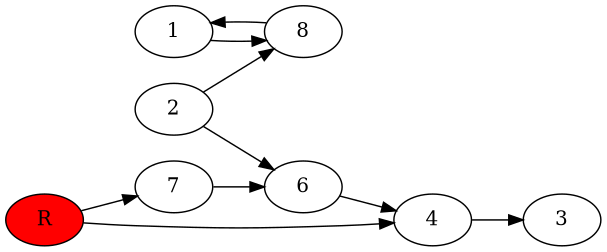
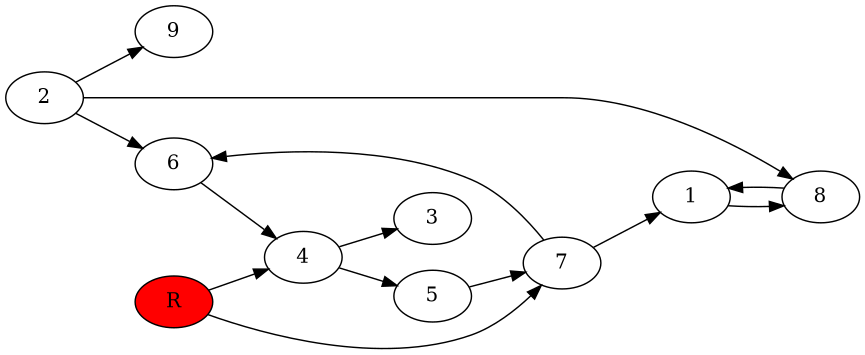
none -> (174, 32)
none -> (620, 233)
none -> (433, 296)
